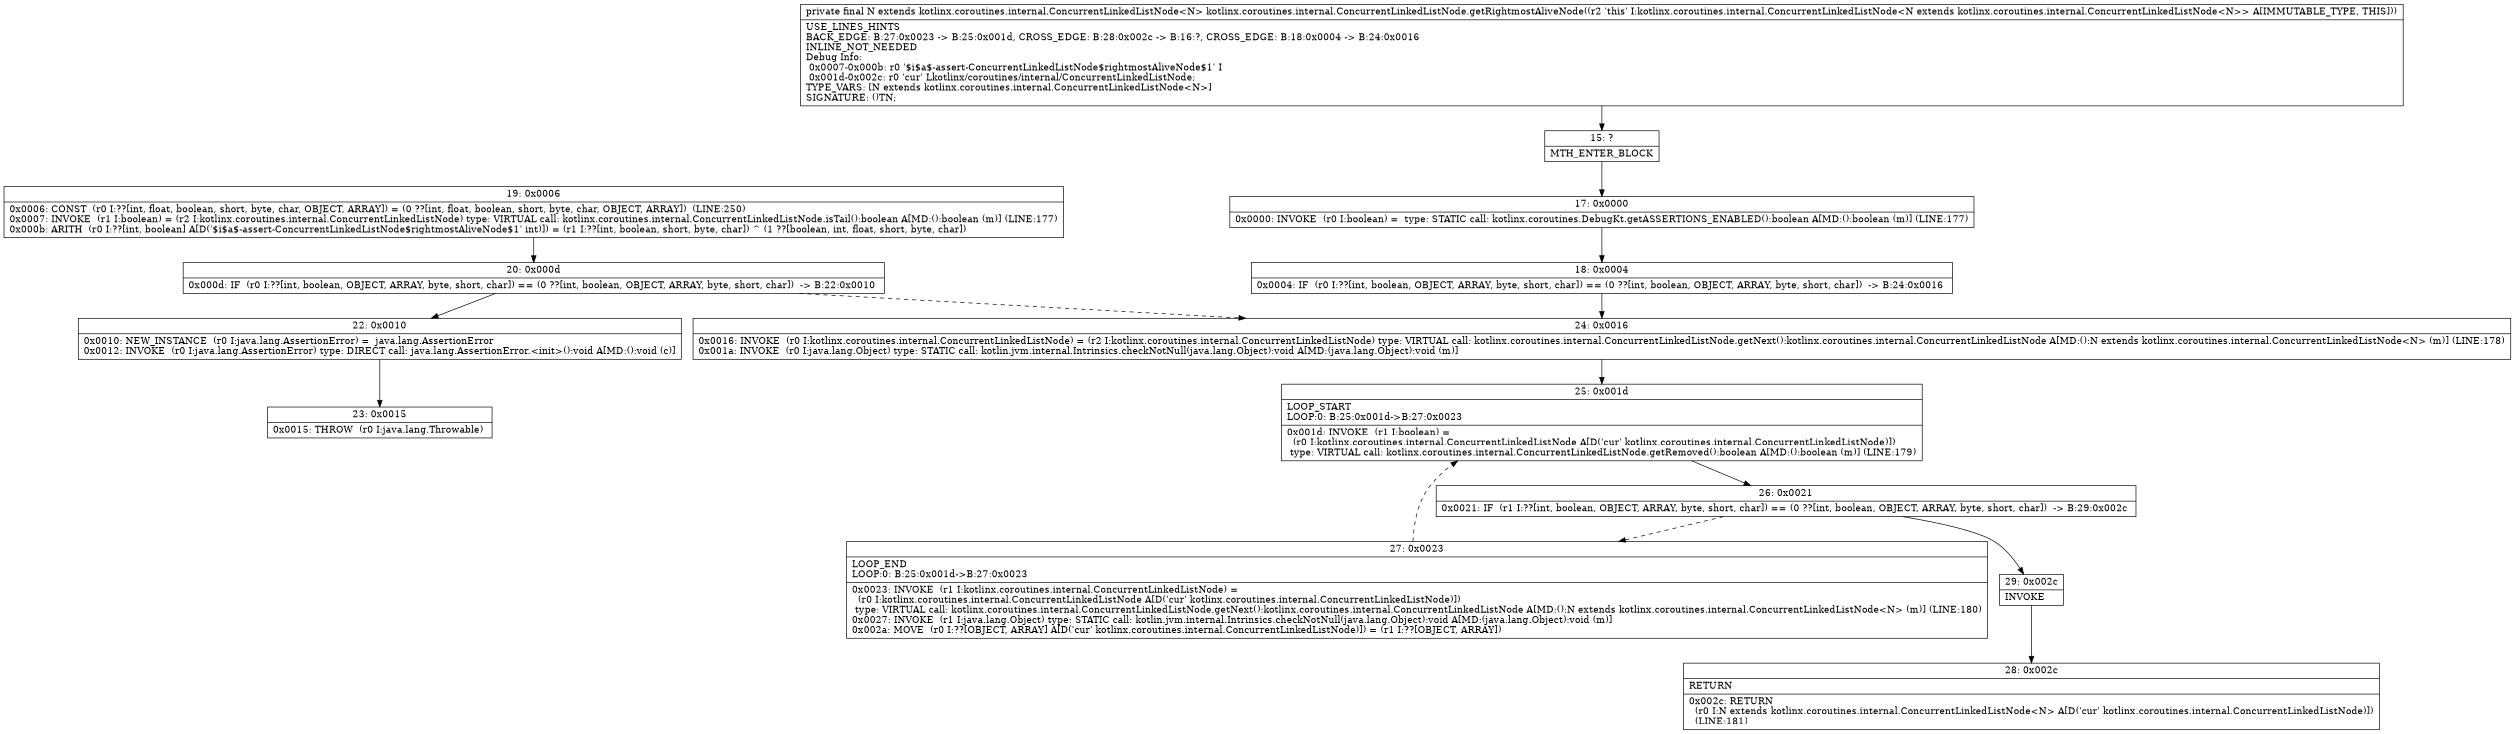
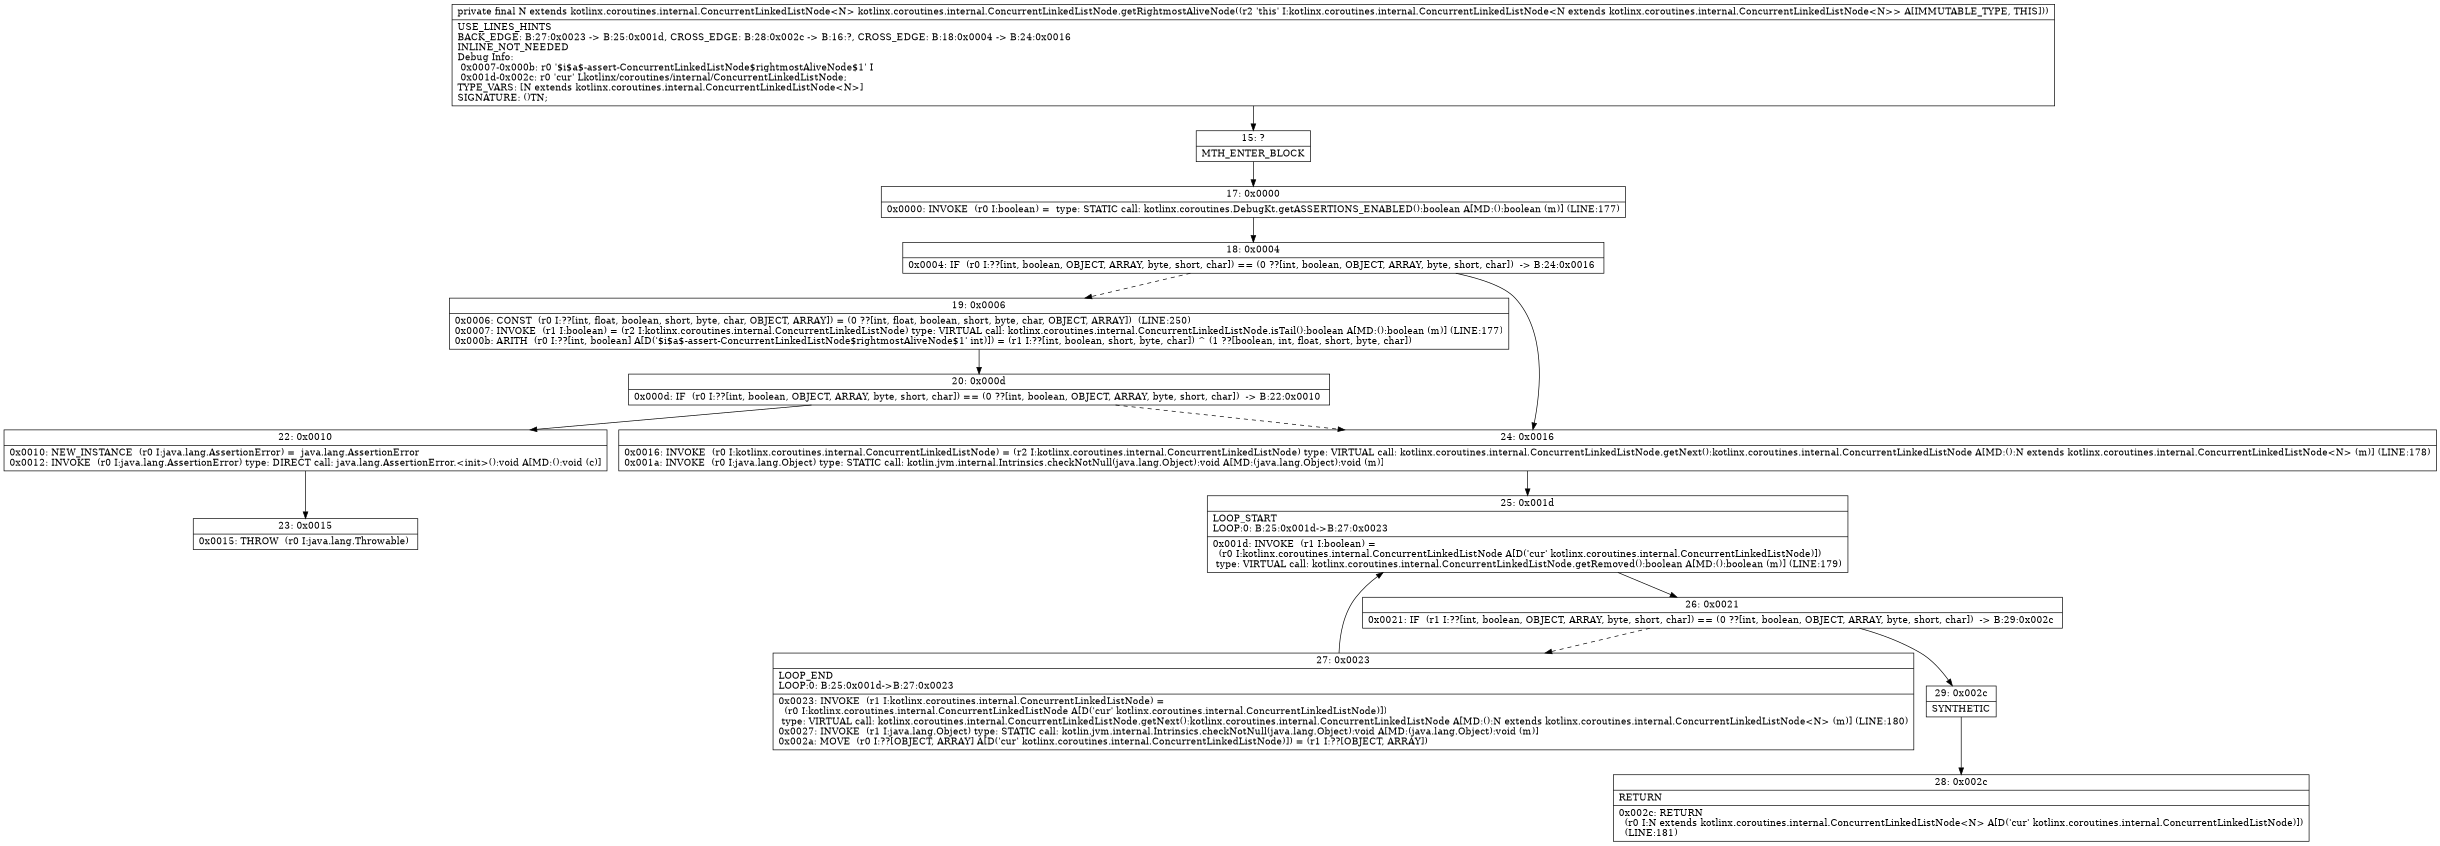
none -> (1141, 285)
(1423, 498) -> (1348, 610)
(2025, 597) -> (1961, 709)
